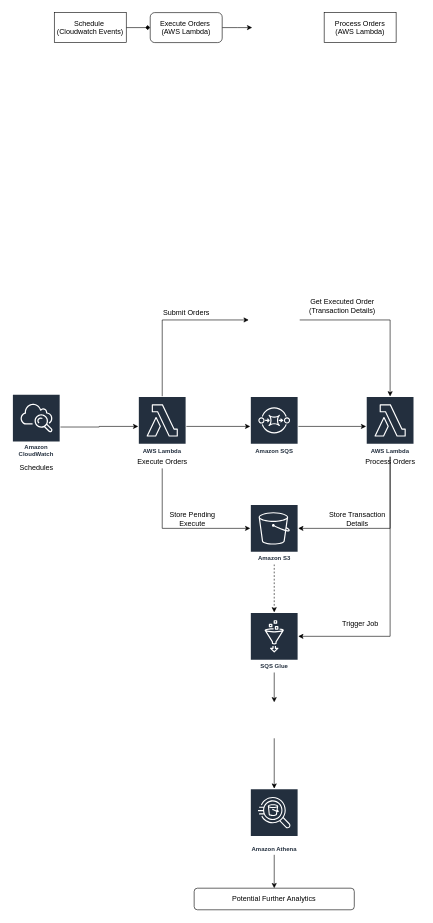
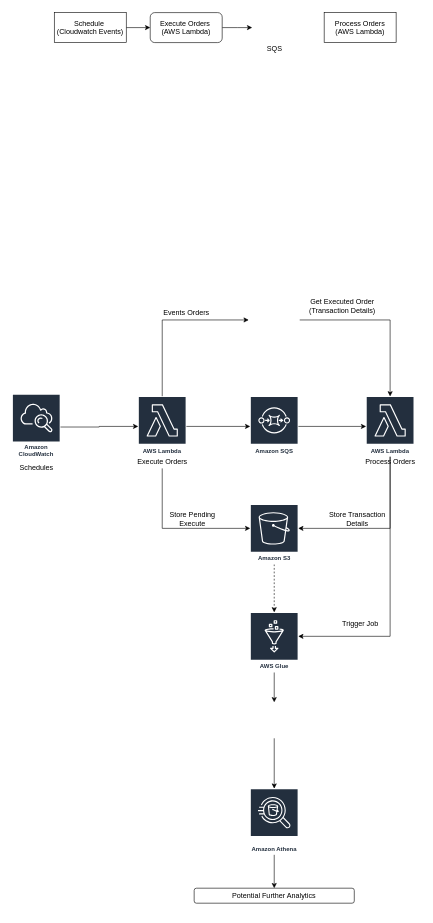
(144, 27) -> (144, 27)
none -> (274, 48)
(187, 312) -> (187, 312)
(275, 666) -> (275, 666)
(274, 899) -> (274, 896)
